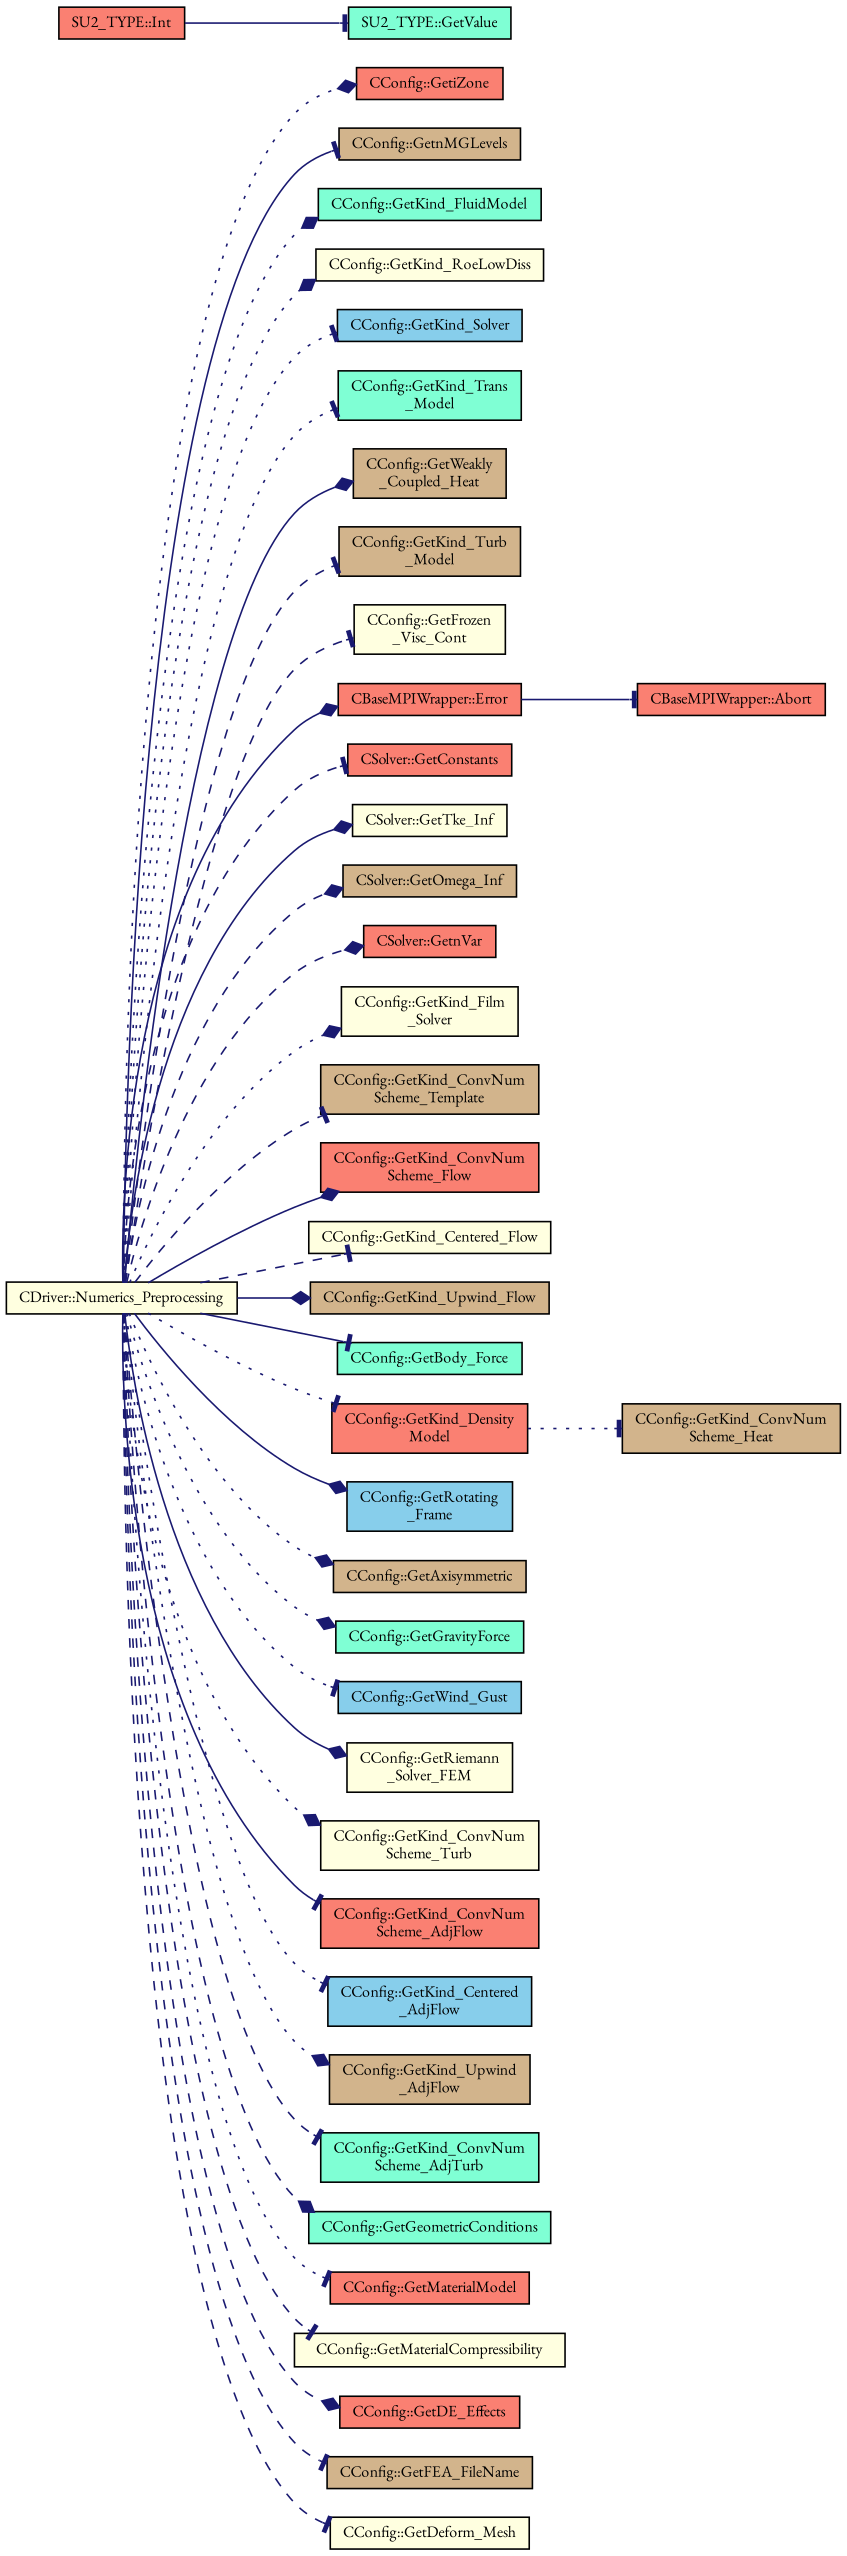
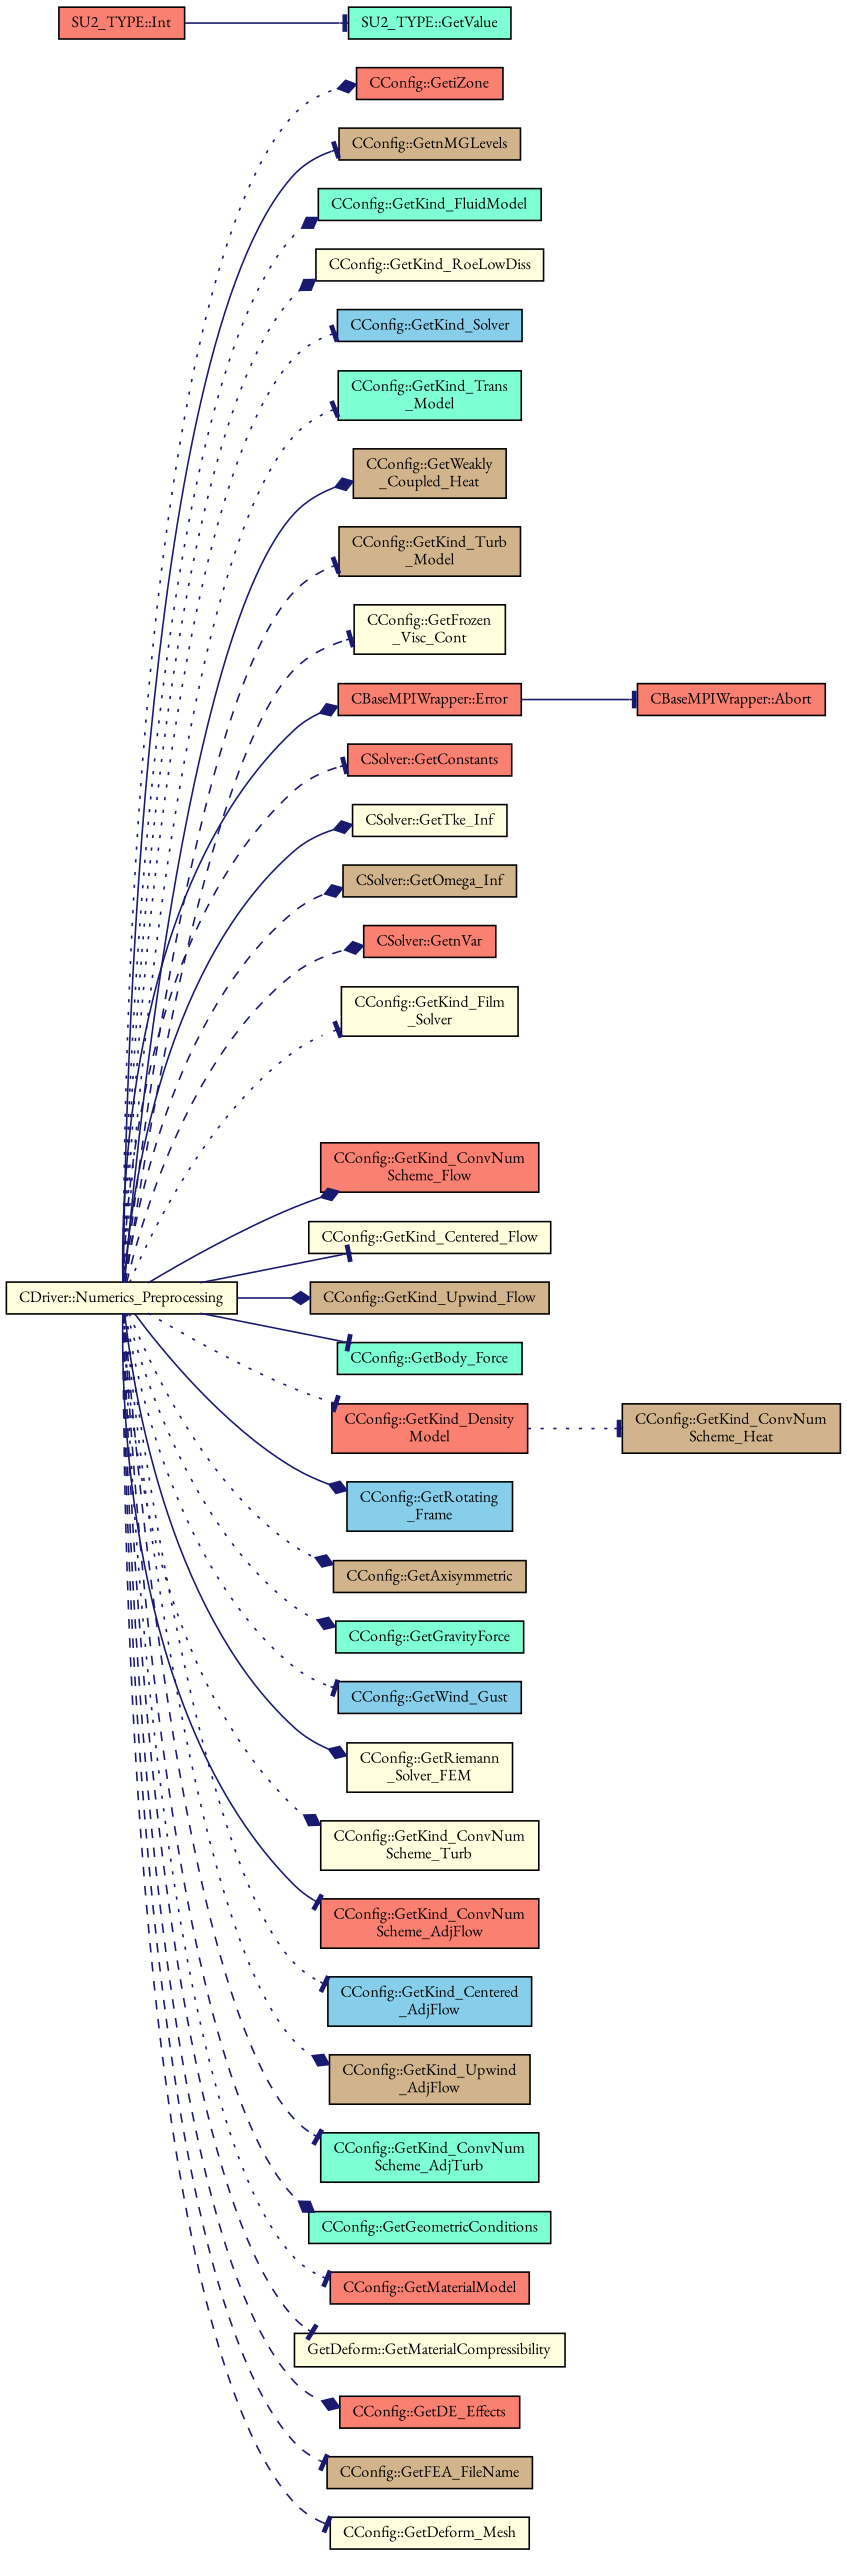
(430, 1089) -> none
(207, 1143) -> (207, 1143)
(272, 1269) -> (272, 1269)
(430, 2350) -> (430, 2350)
